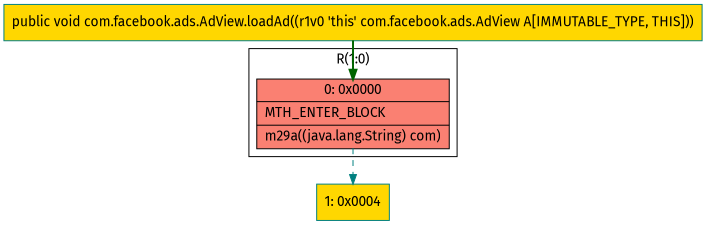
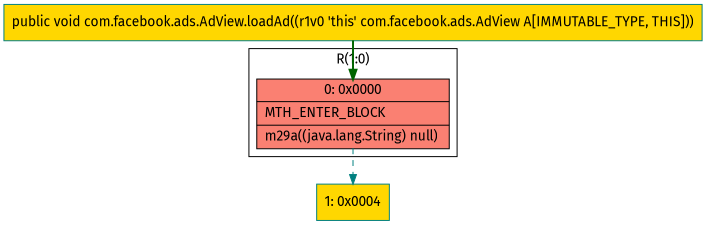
(353, 136) -> (352, 136)
